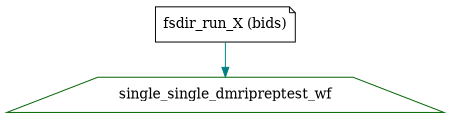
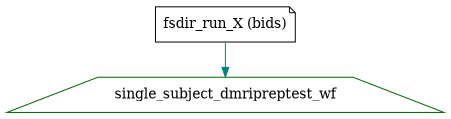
(225, 95) -> (225, 95)
